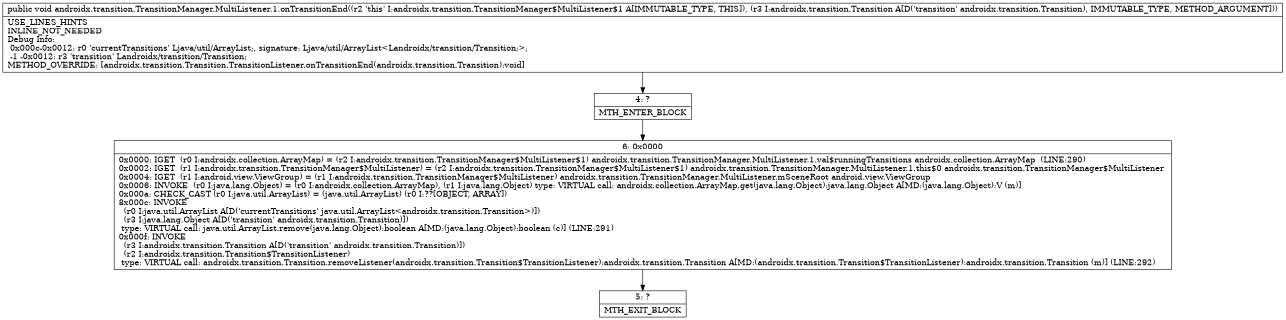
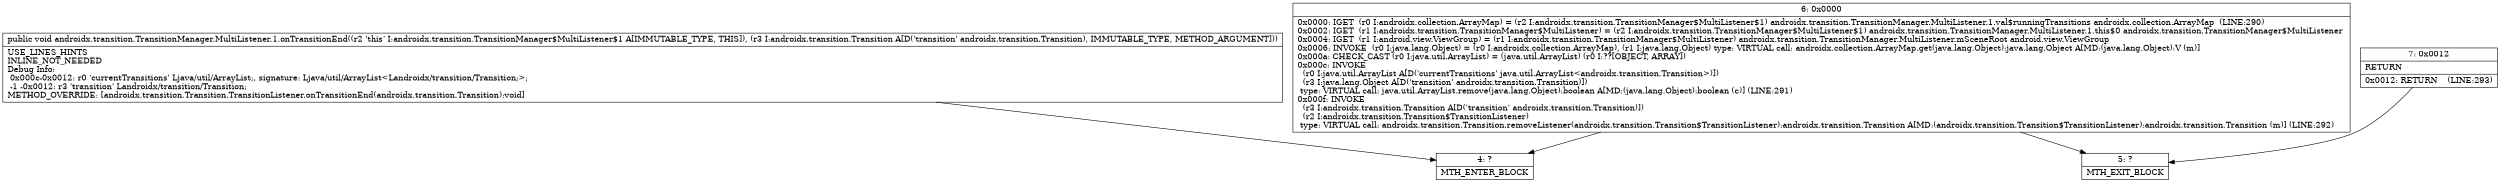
none -> (2429, 68)
(643, 127) -> (1567, 142)
(156, 203) -> (1335, 65)
